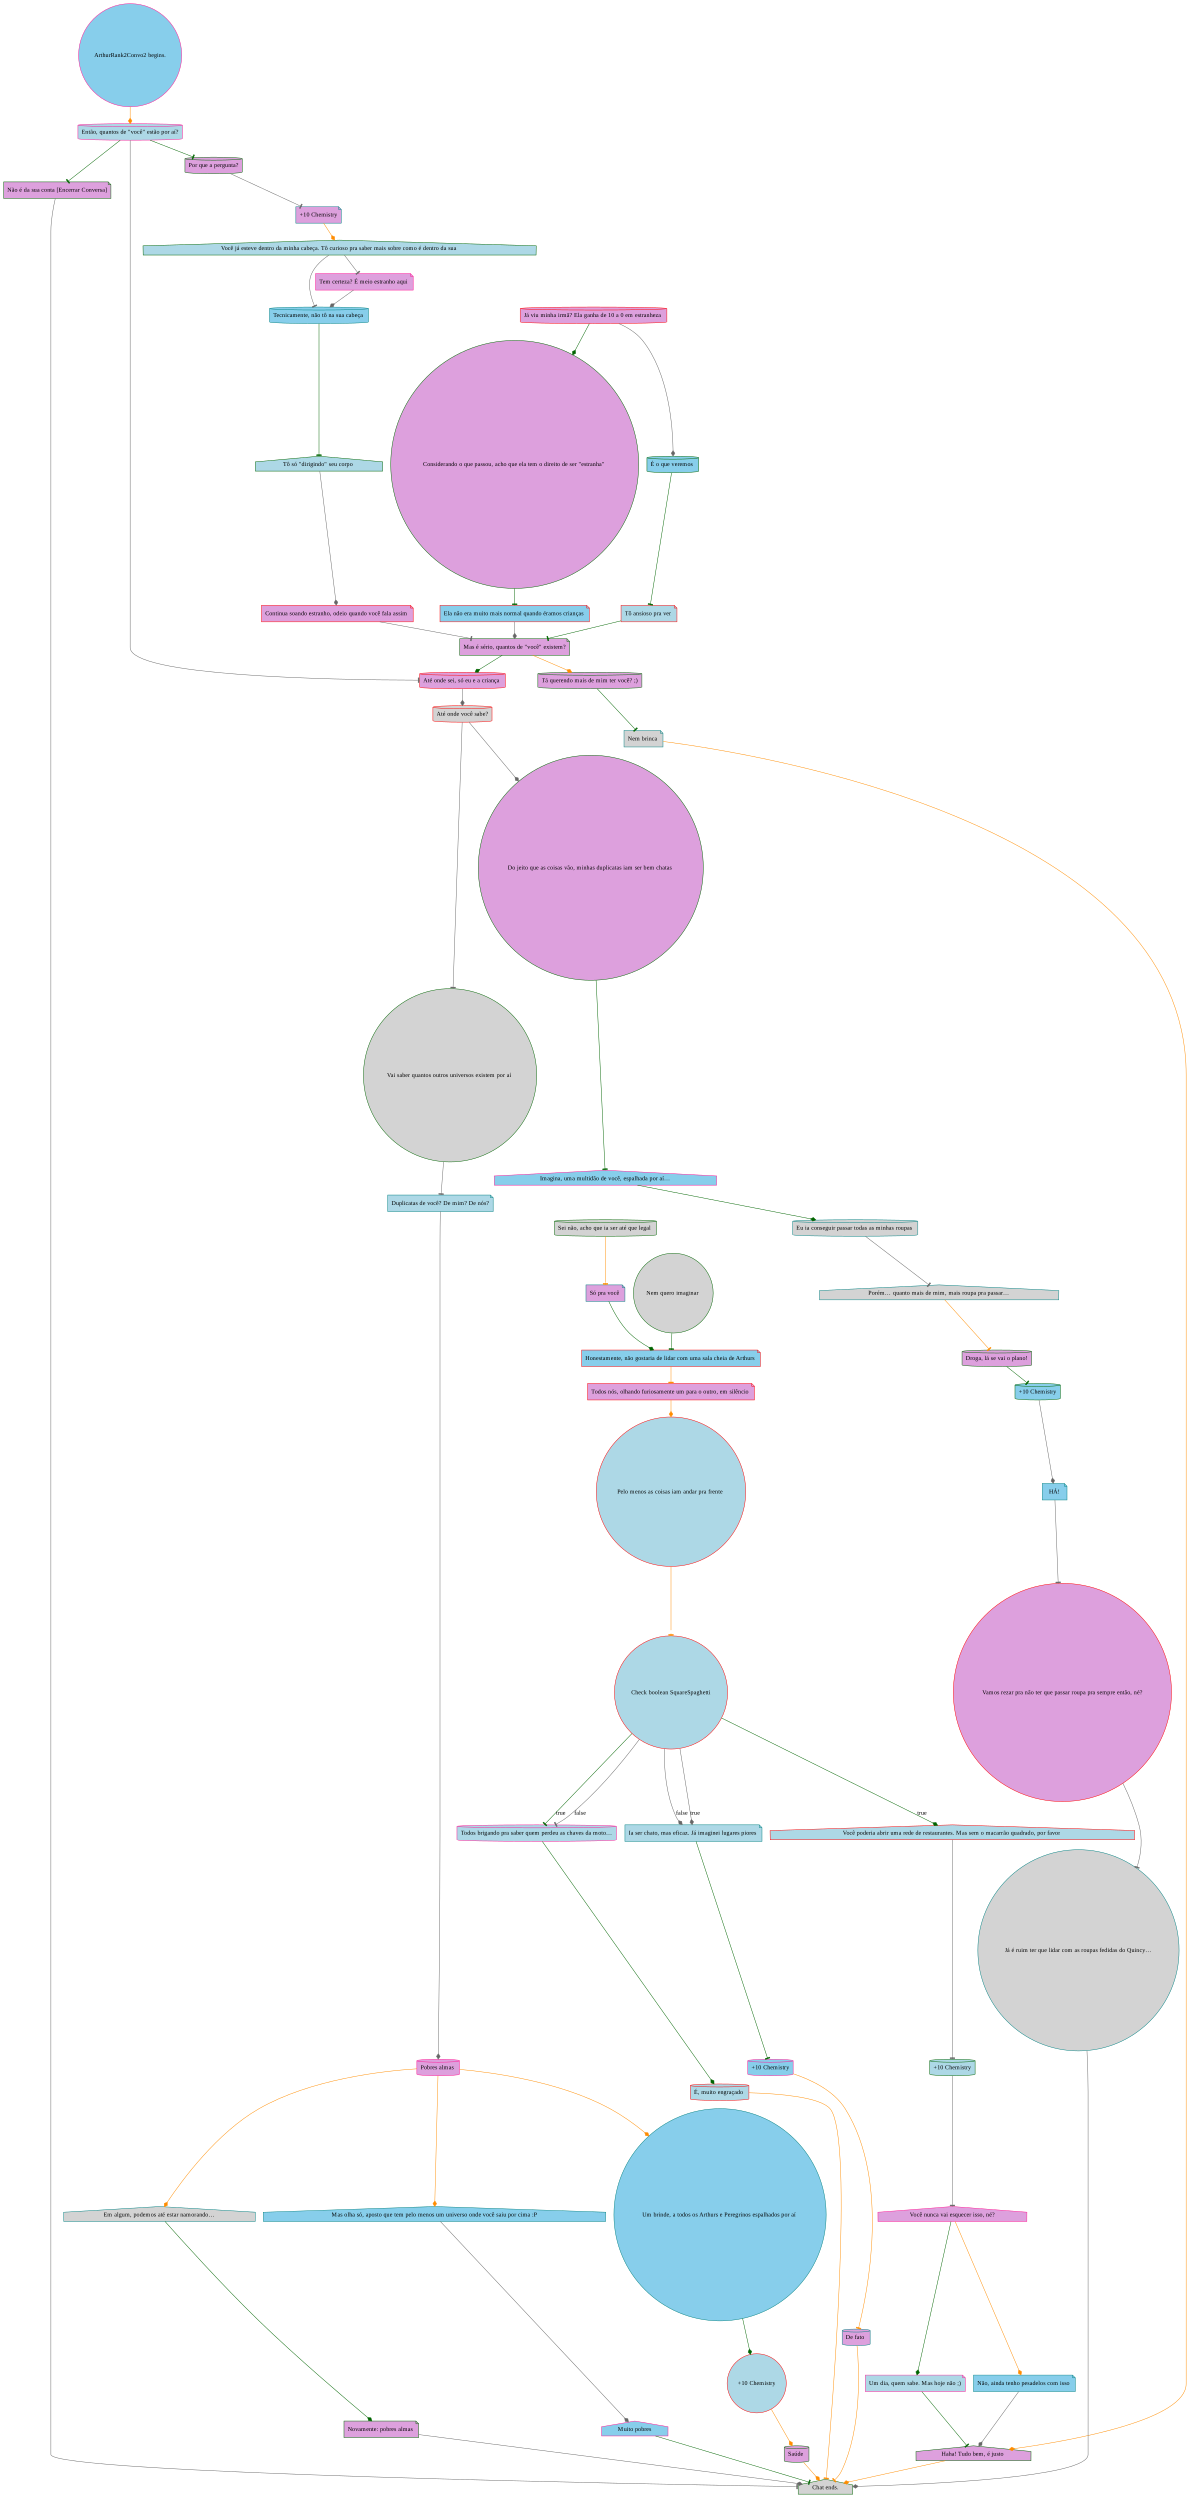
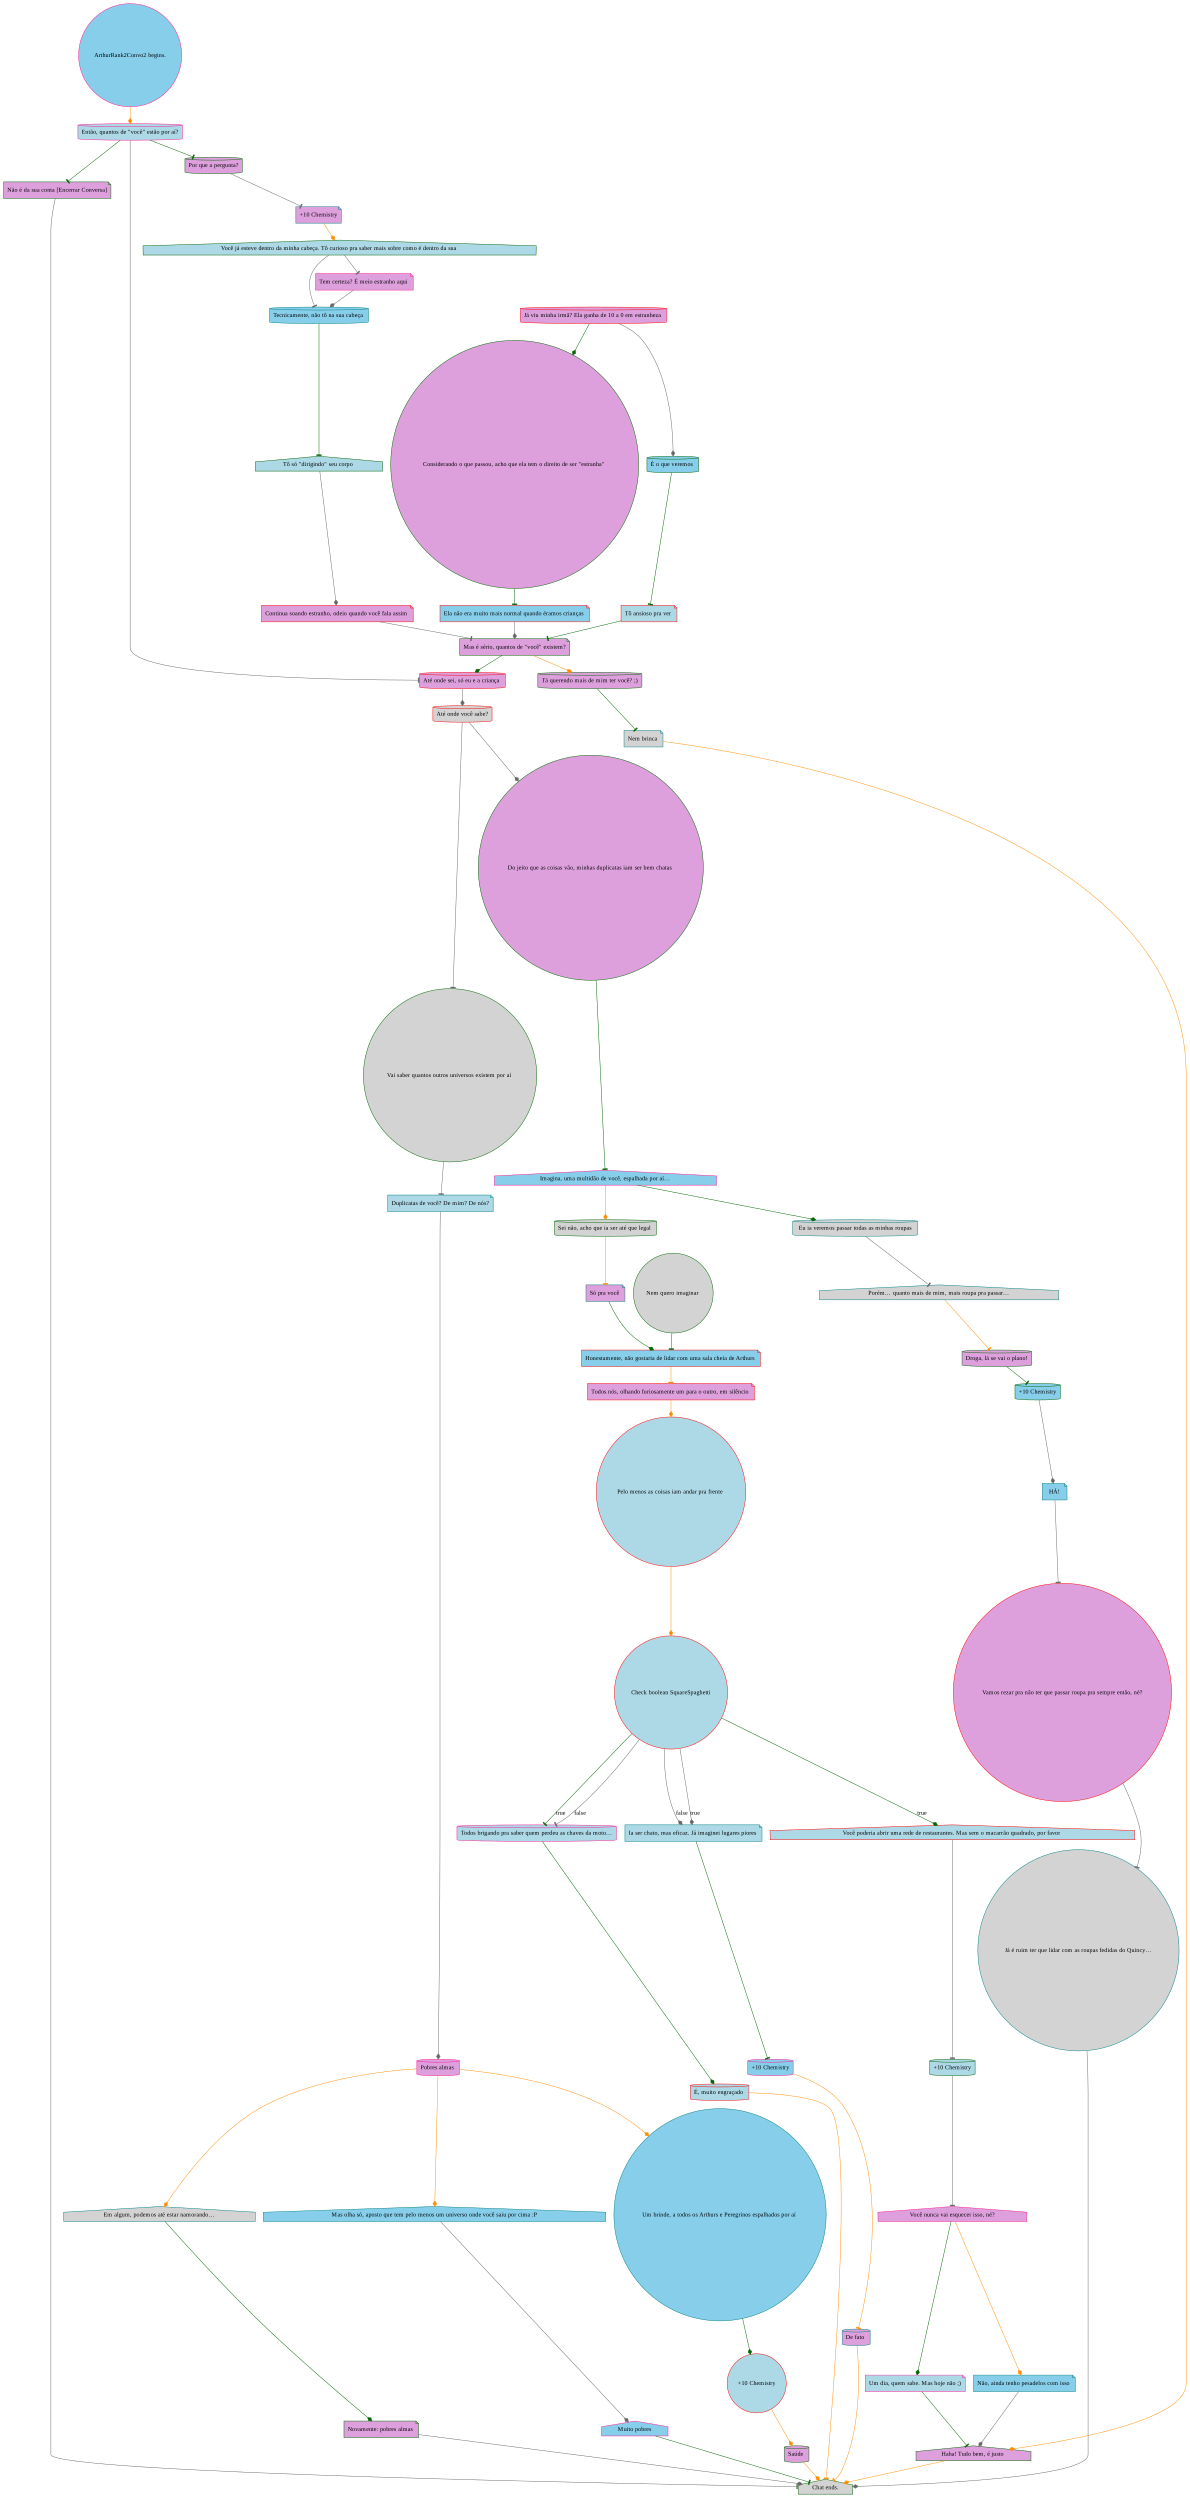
none -> (605, 1200)
(855, 1228) -> (855, 1228)
(671, 1598) -> (671, 1598)
